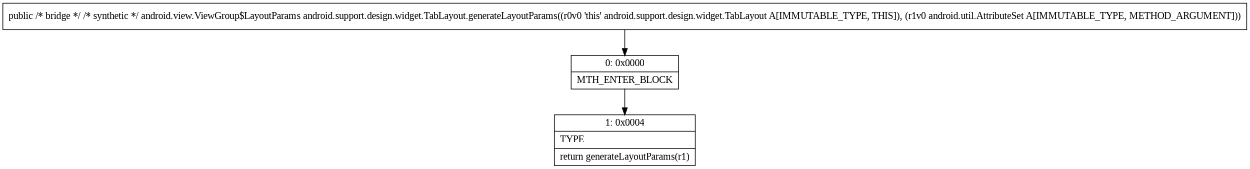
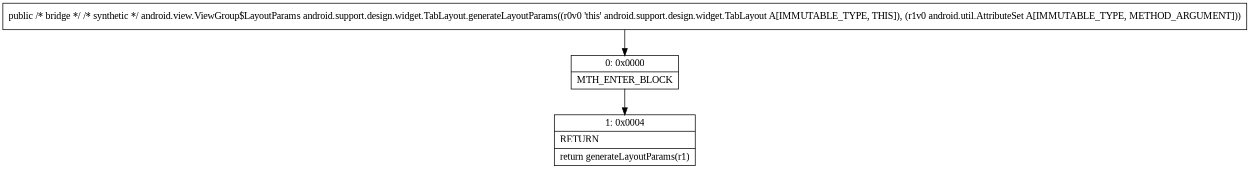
(572, 139) -> (580, 139)
